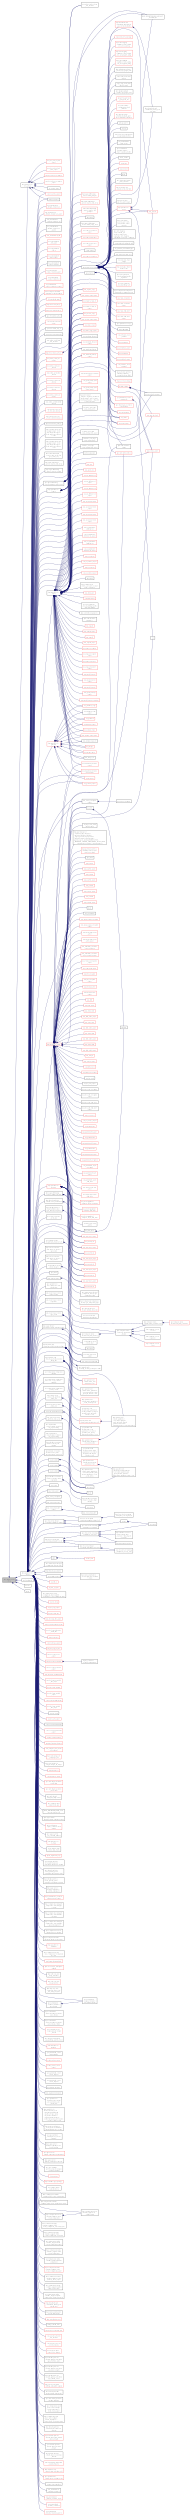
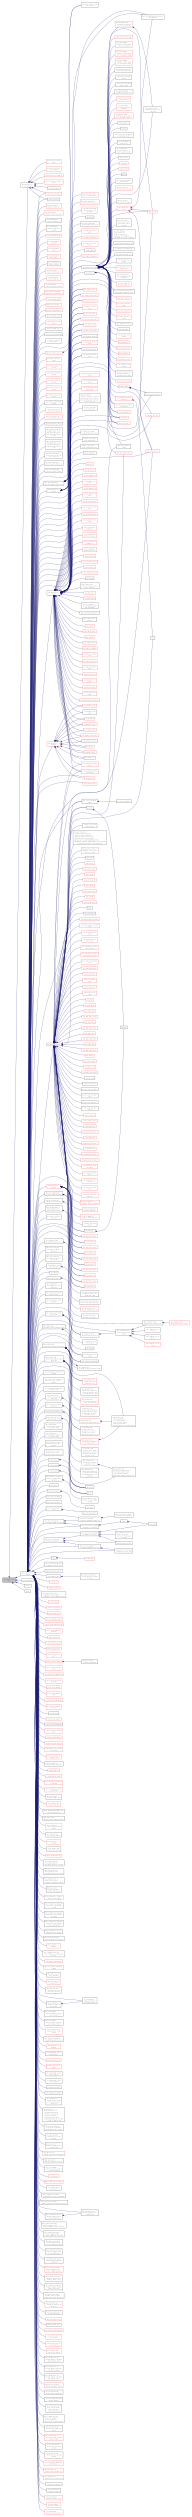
(64, 770) -> (66, 762)
